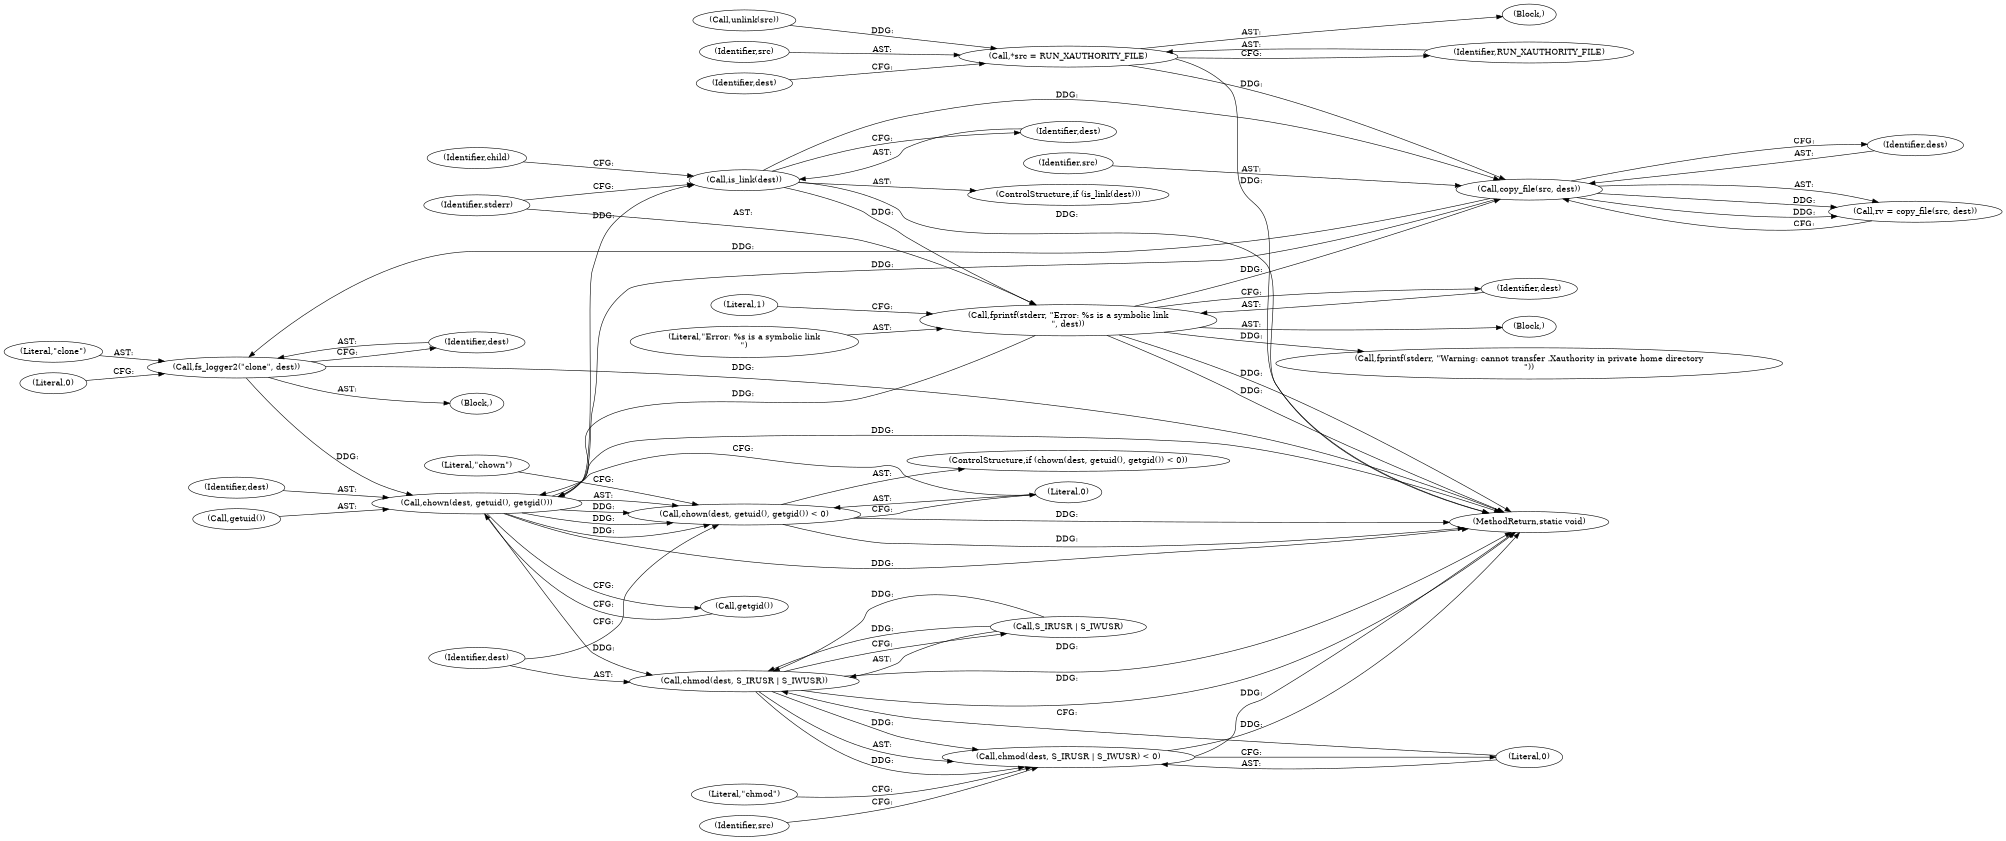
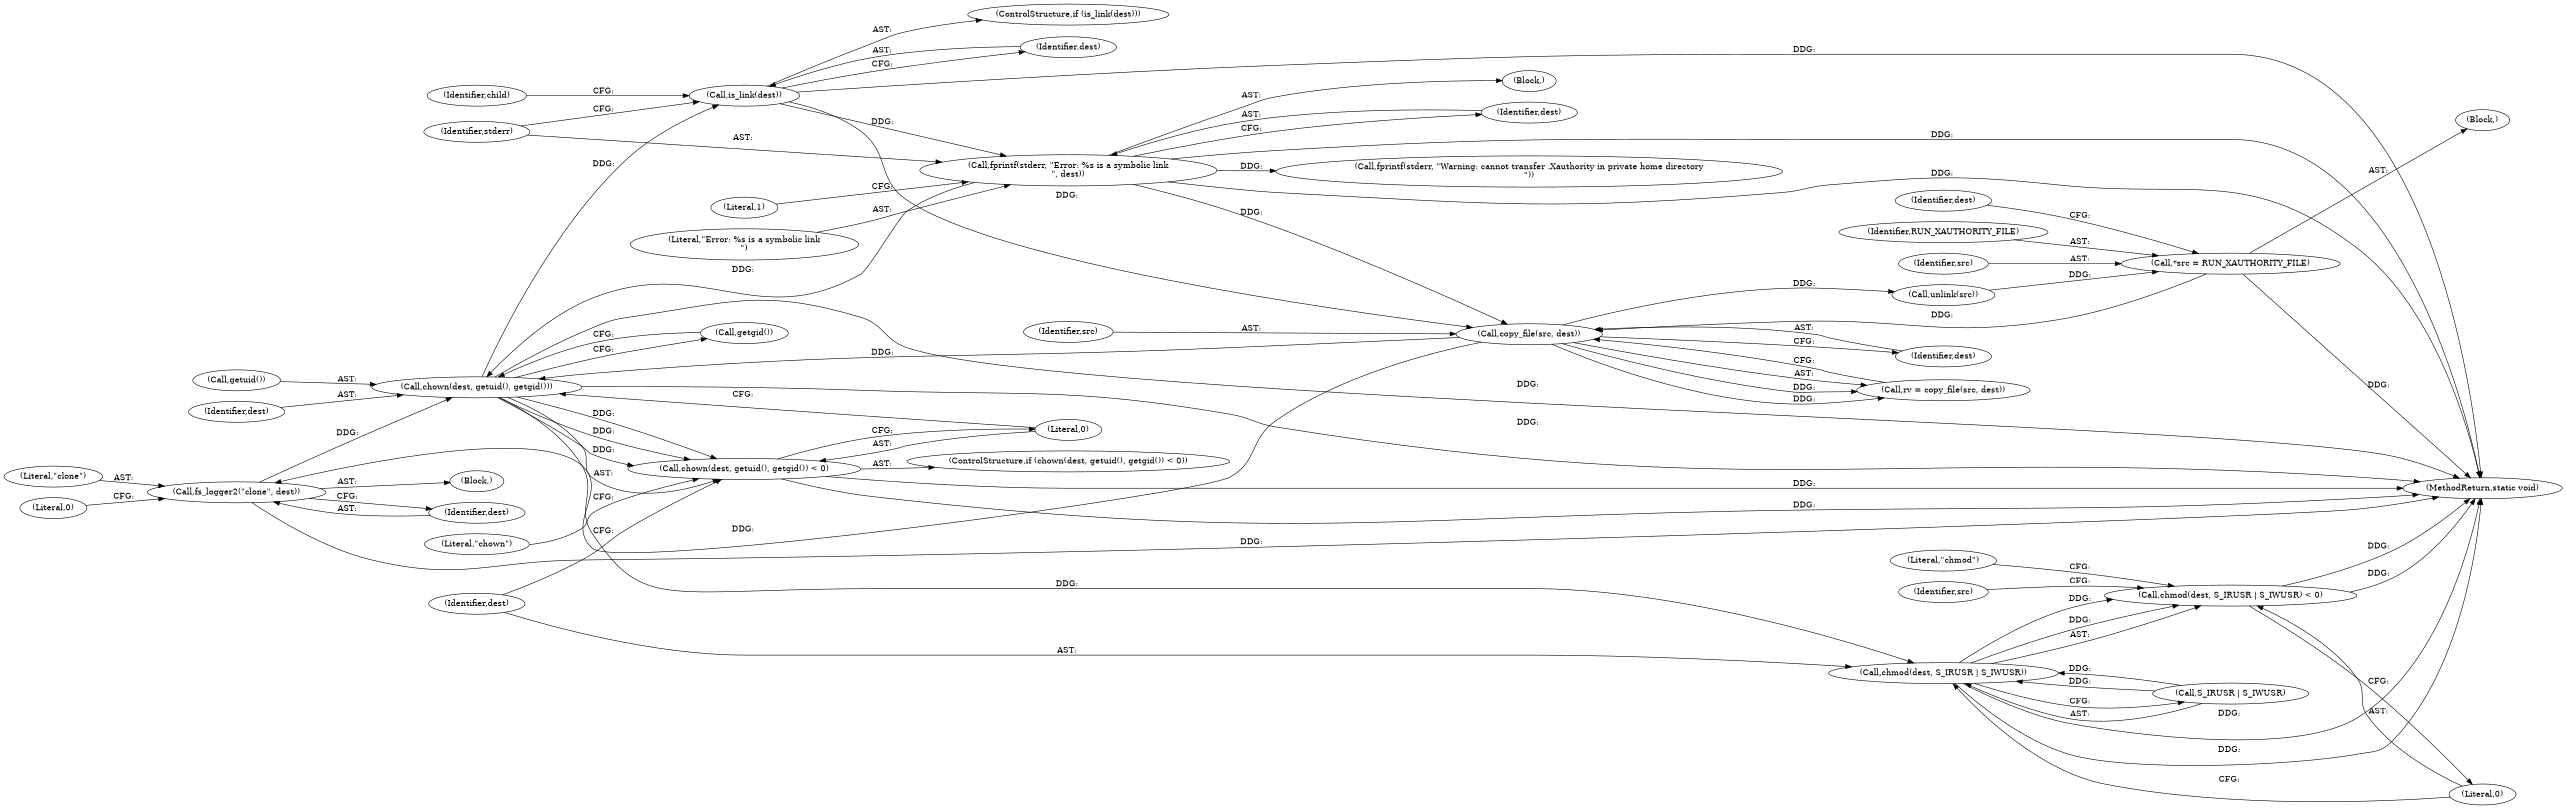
(1300, 58) -> none
none -> (1724, 293)
